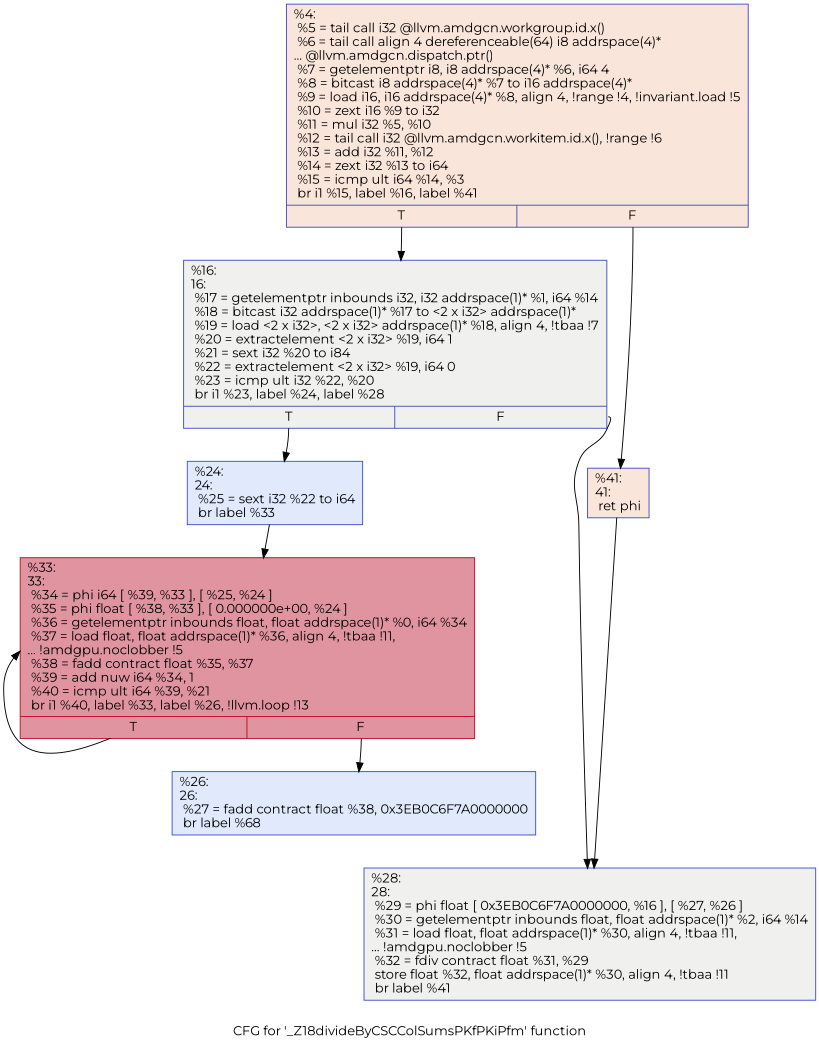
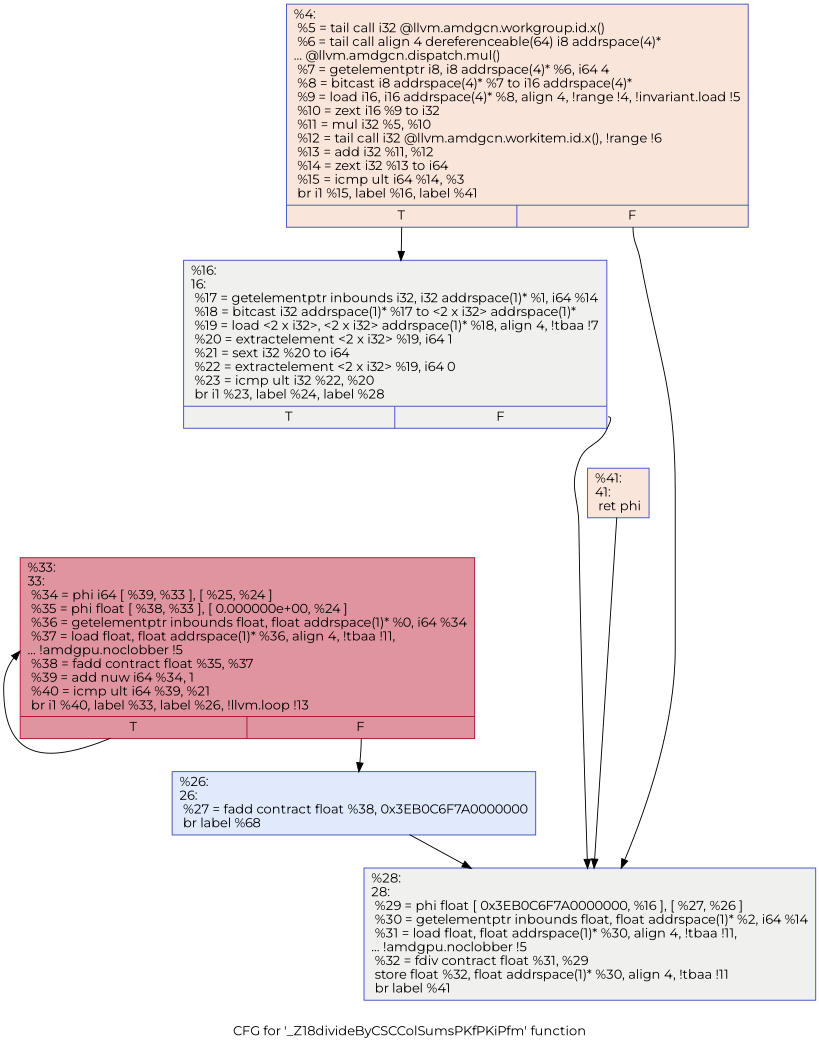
(394, 56) -> (398, 56)
(629, 343) -> (675, 545)
(271, 353) -> (270, 353)
(275, 493) -> none
none -> (436, 849)
